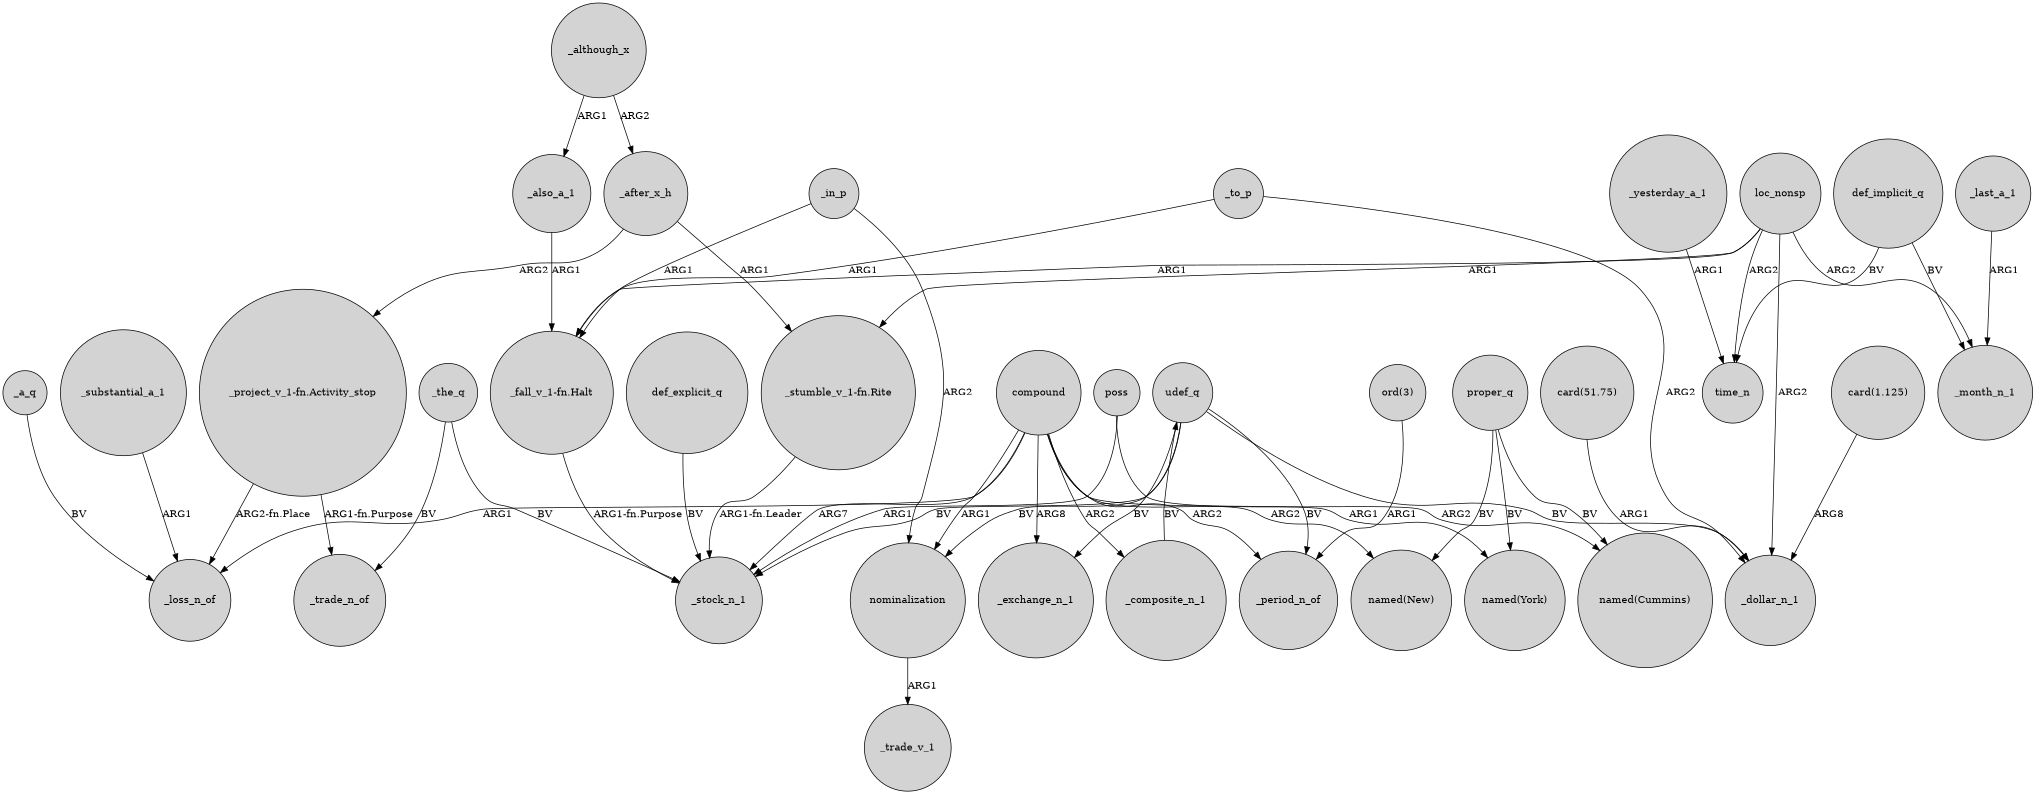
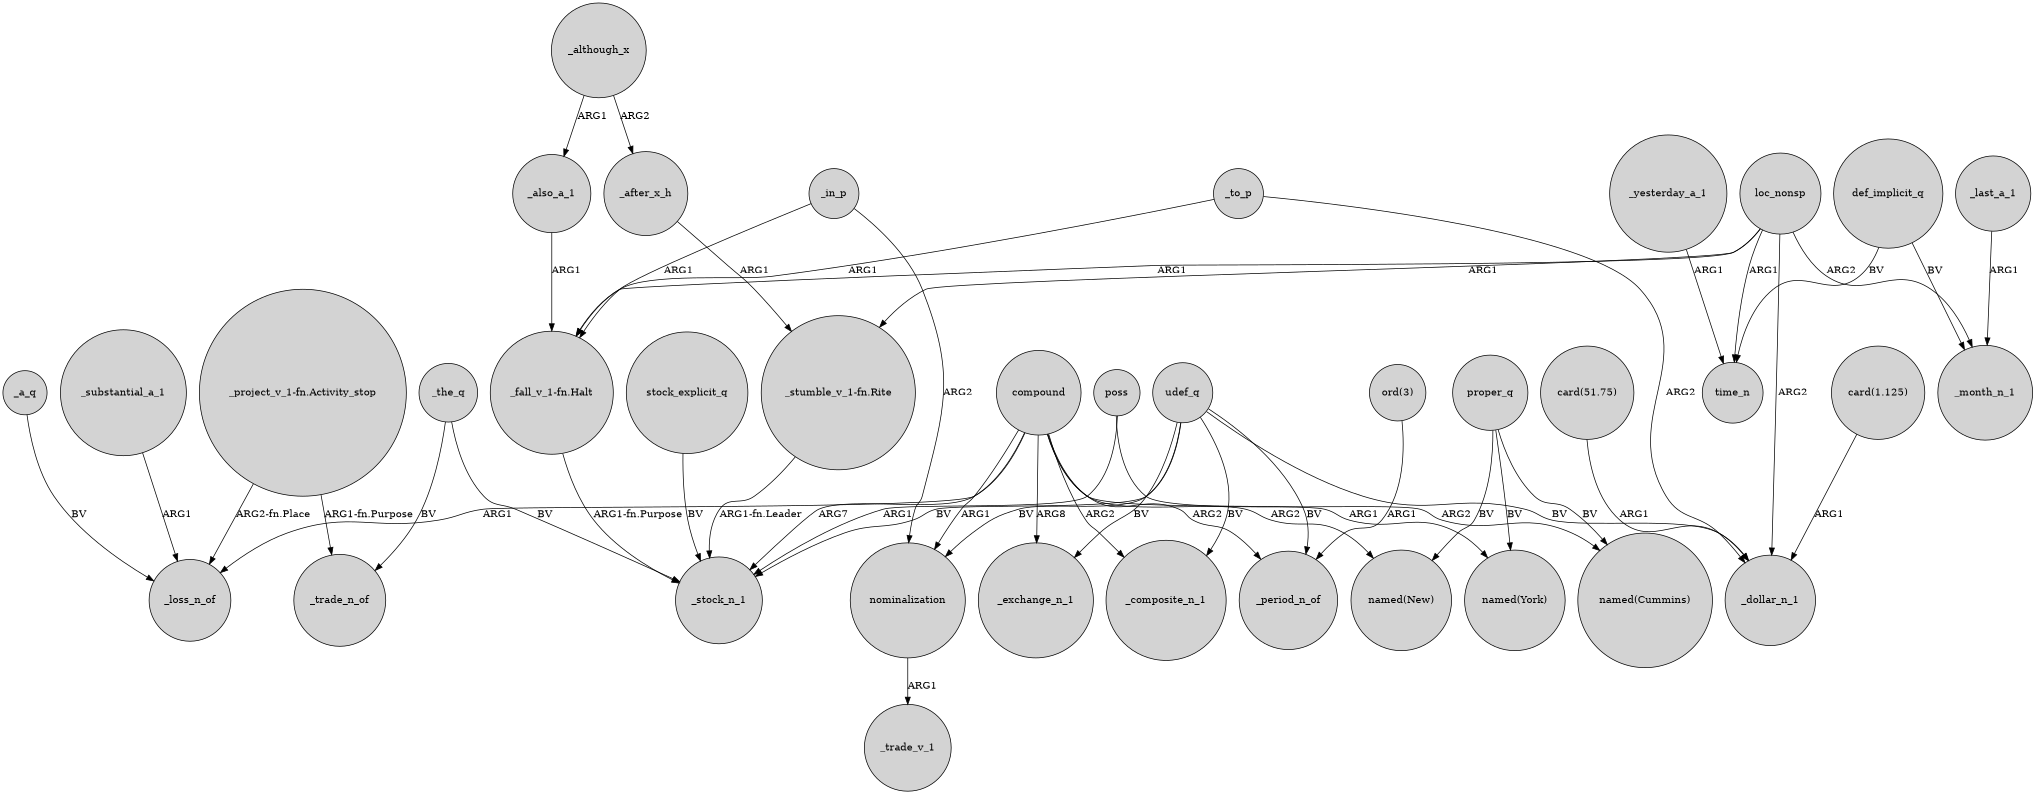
(502, 268) -> none
(1764, 271) -> (1764, 271)
(687, 393) -> (687, 393)
(1167, 485) -> (1228, 482)
(1829, 515) -> (1829, 515)
